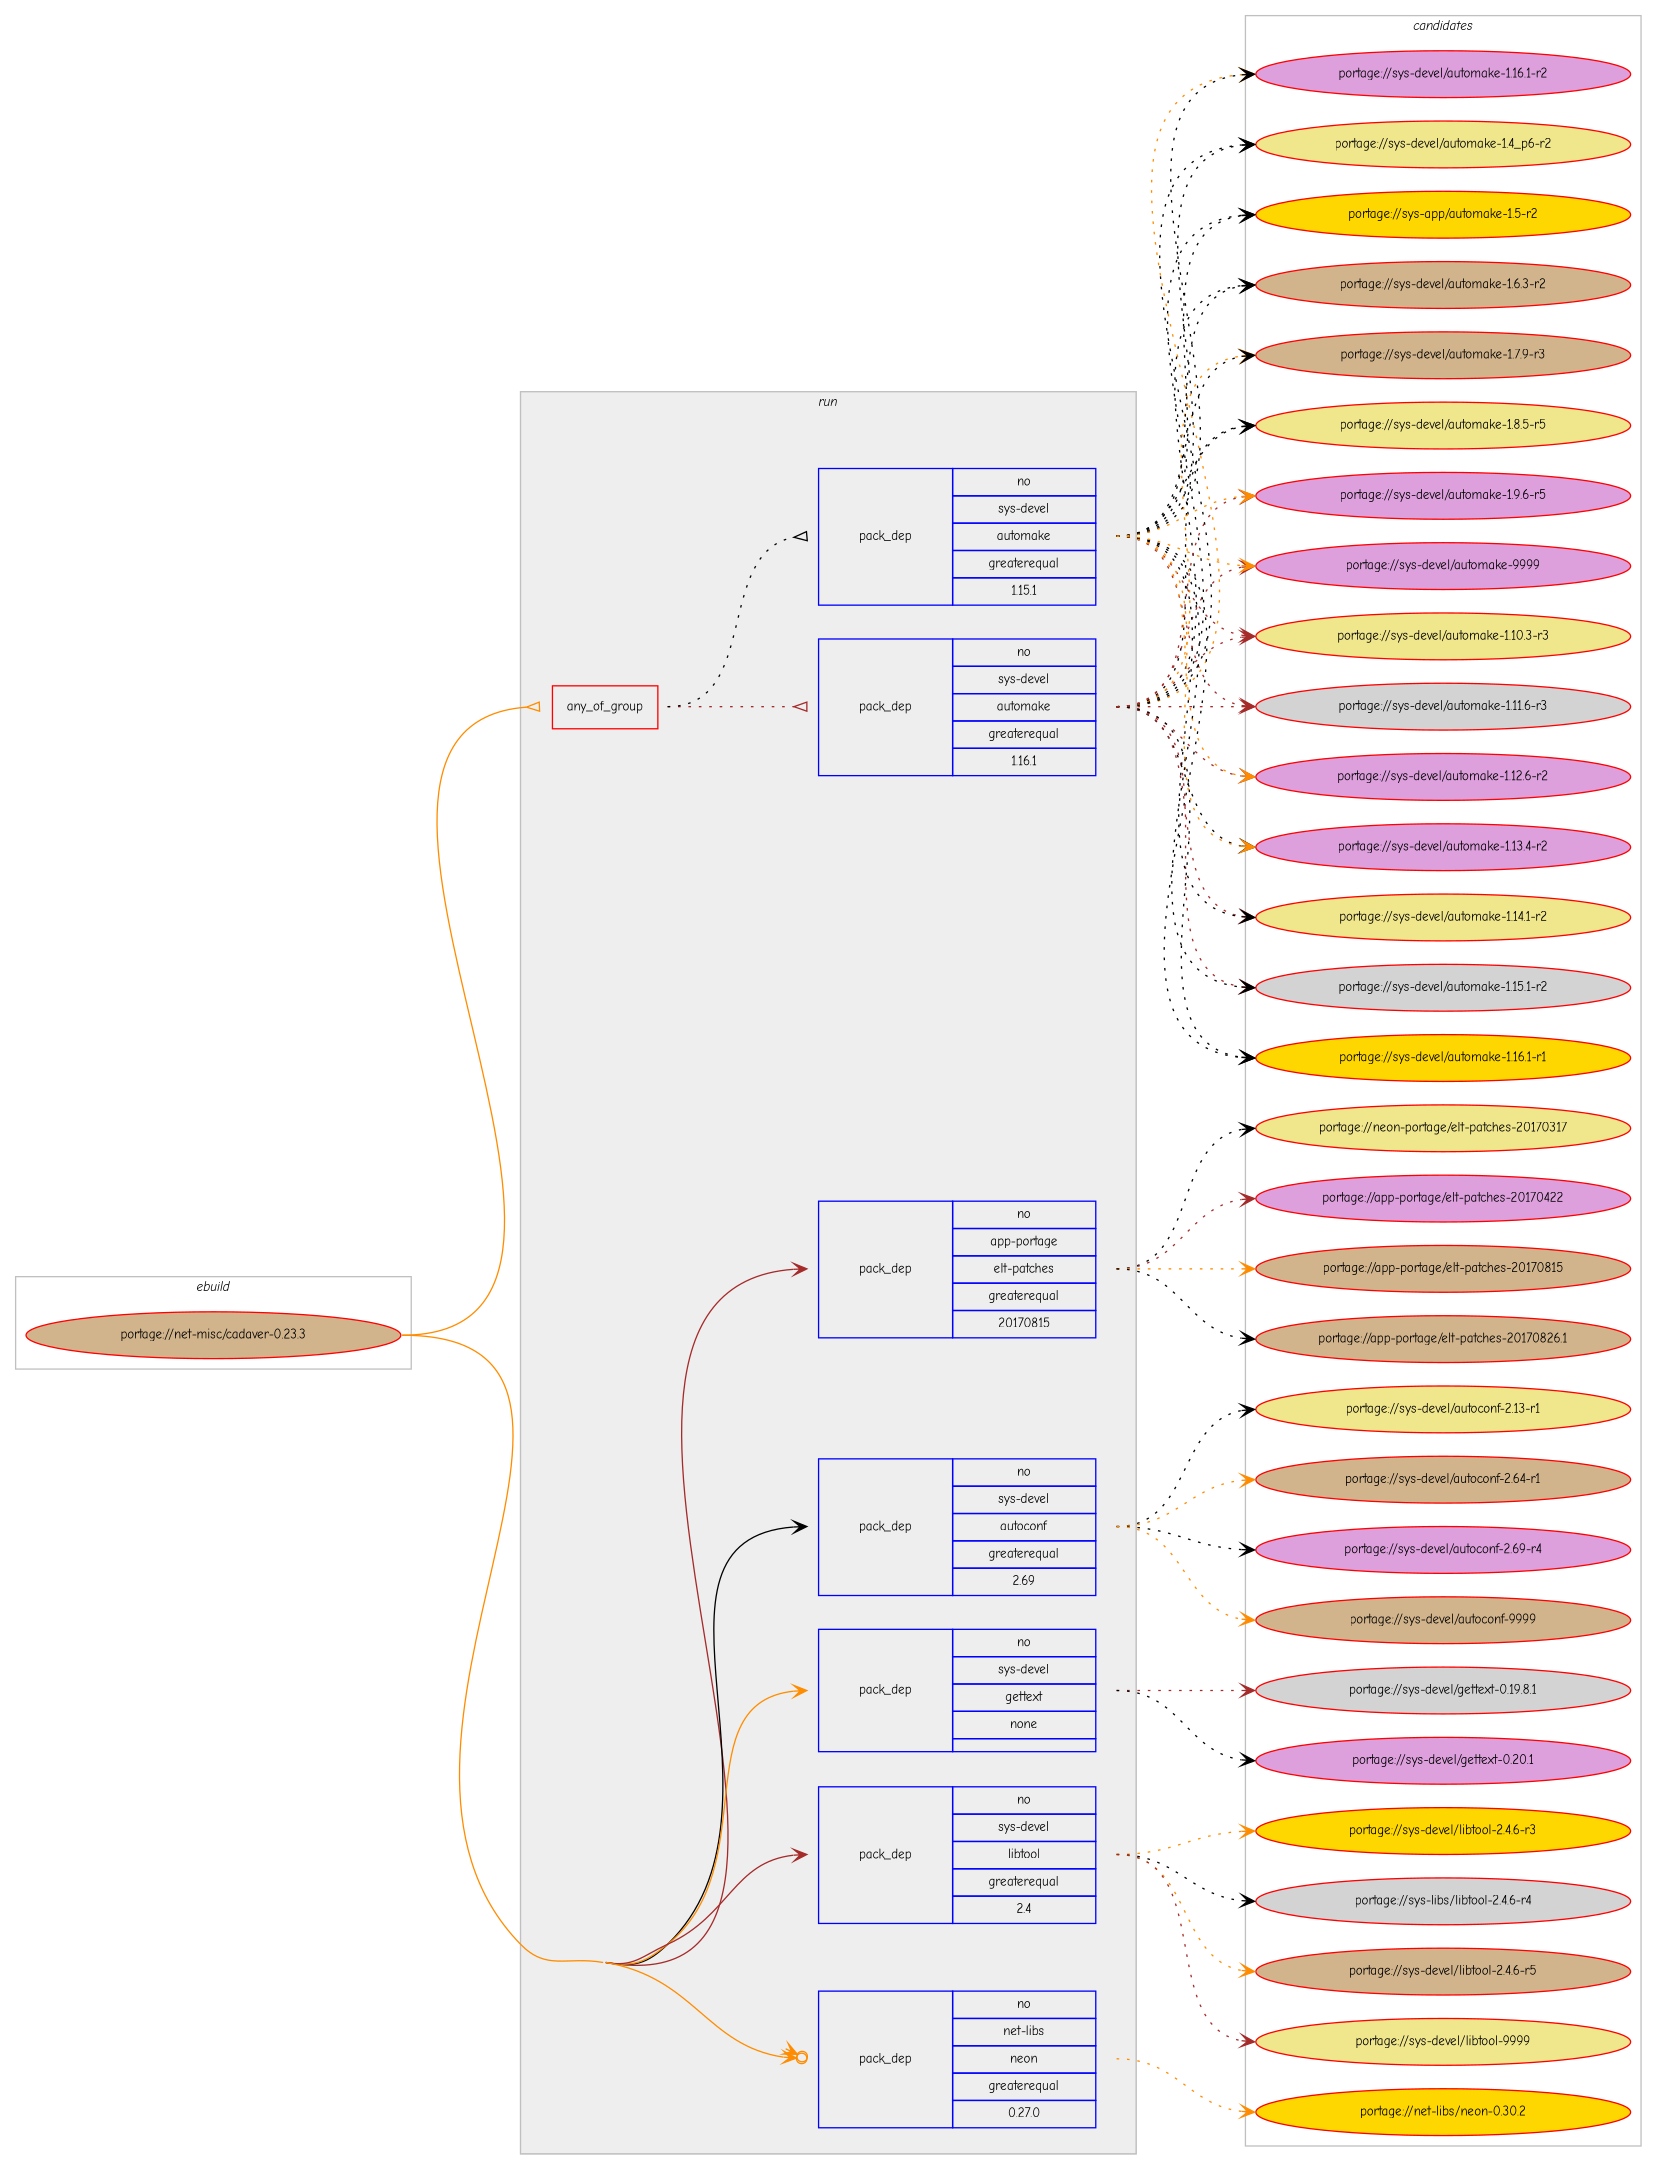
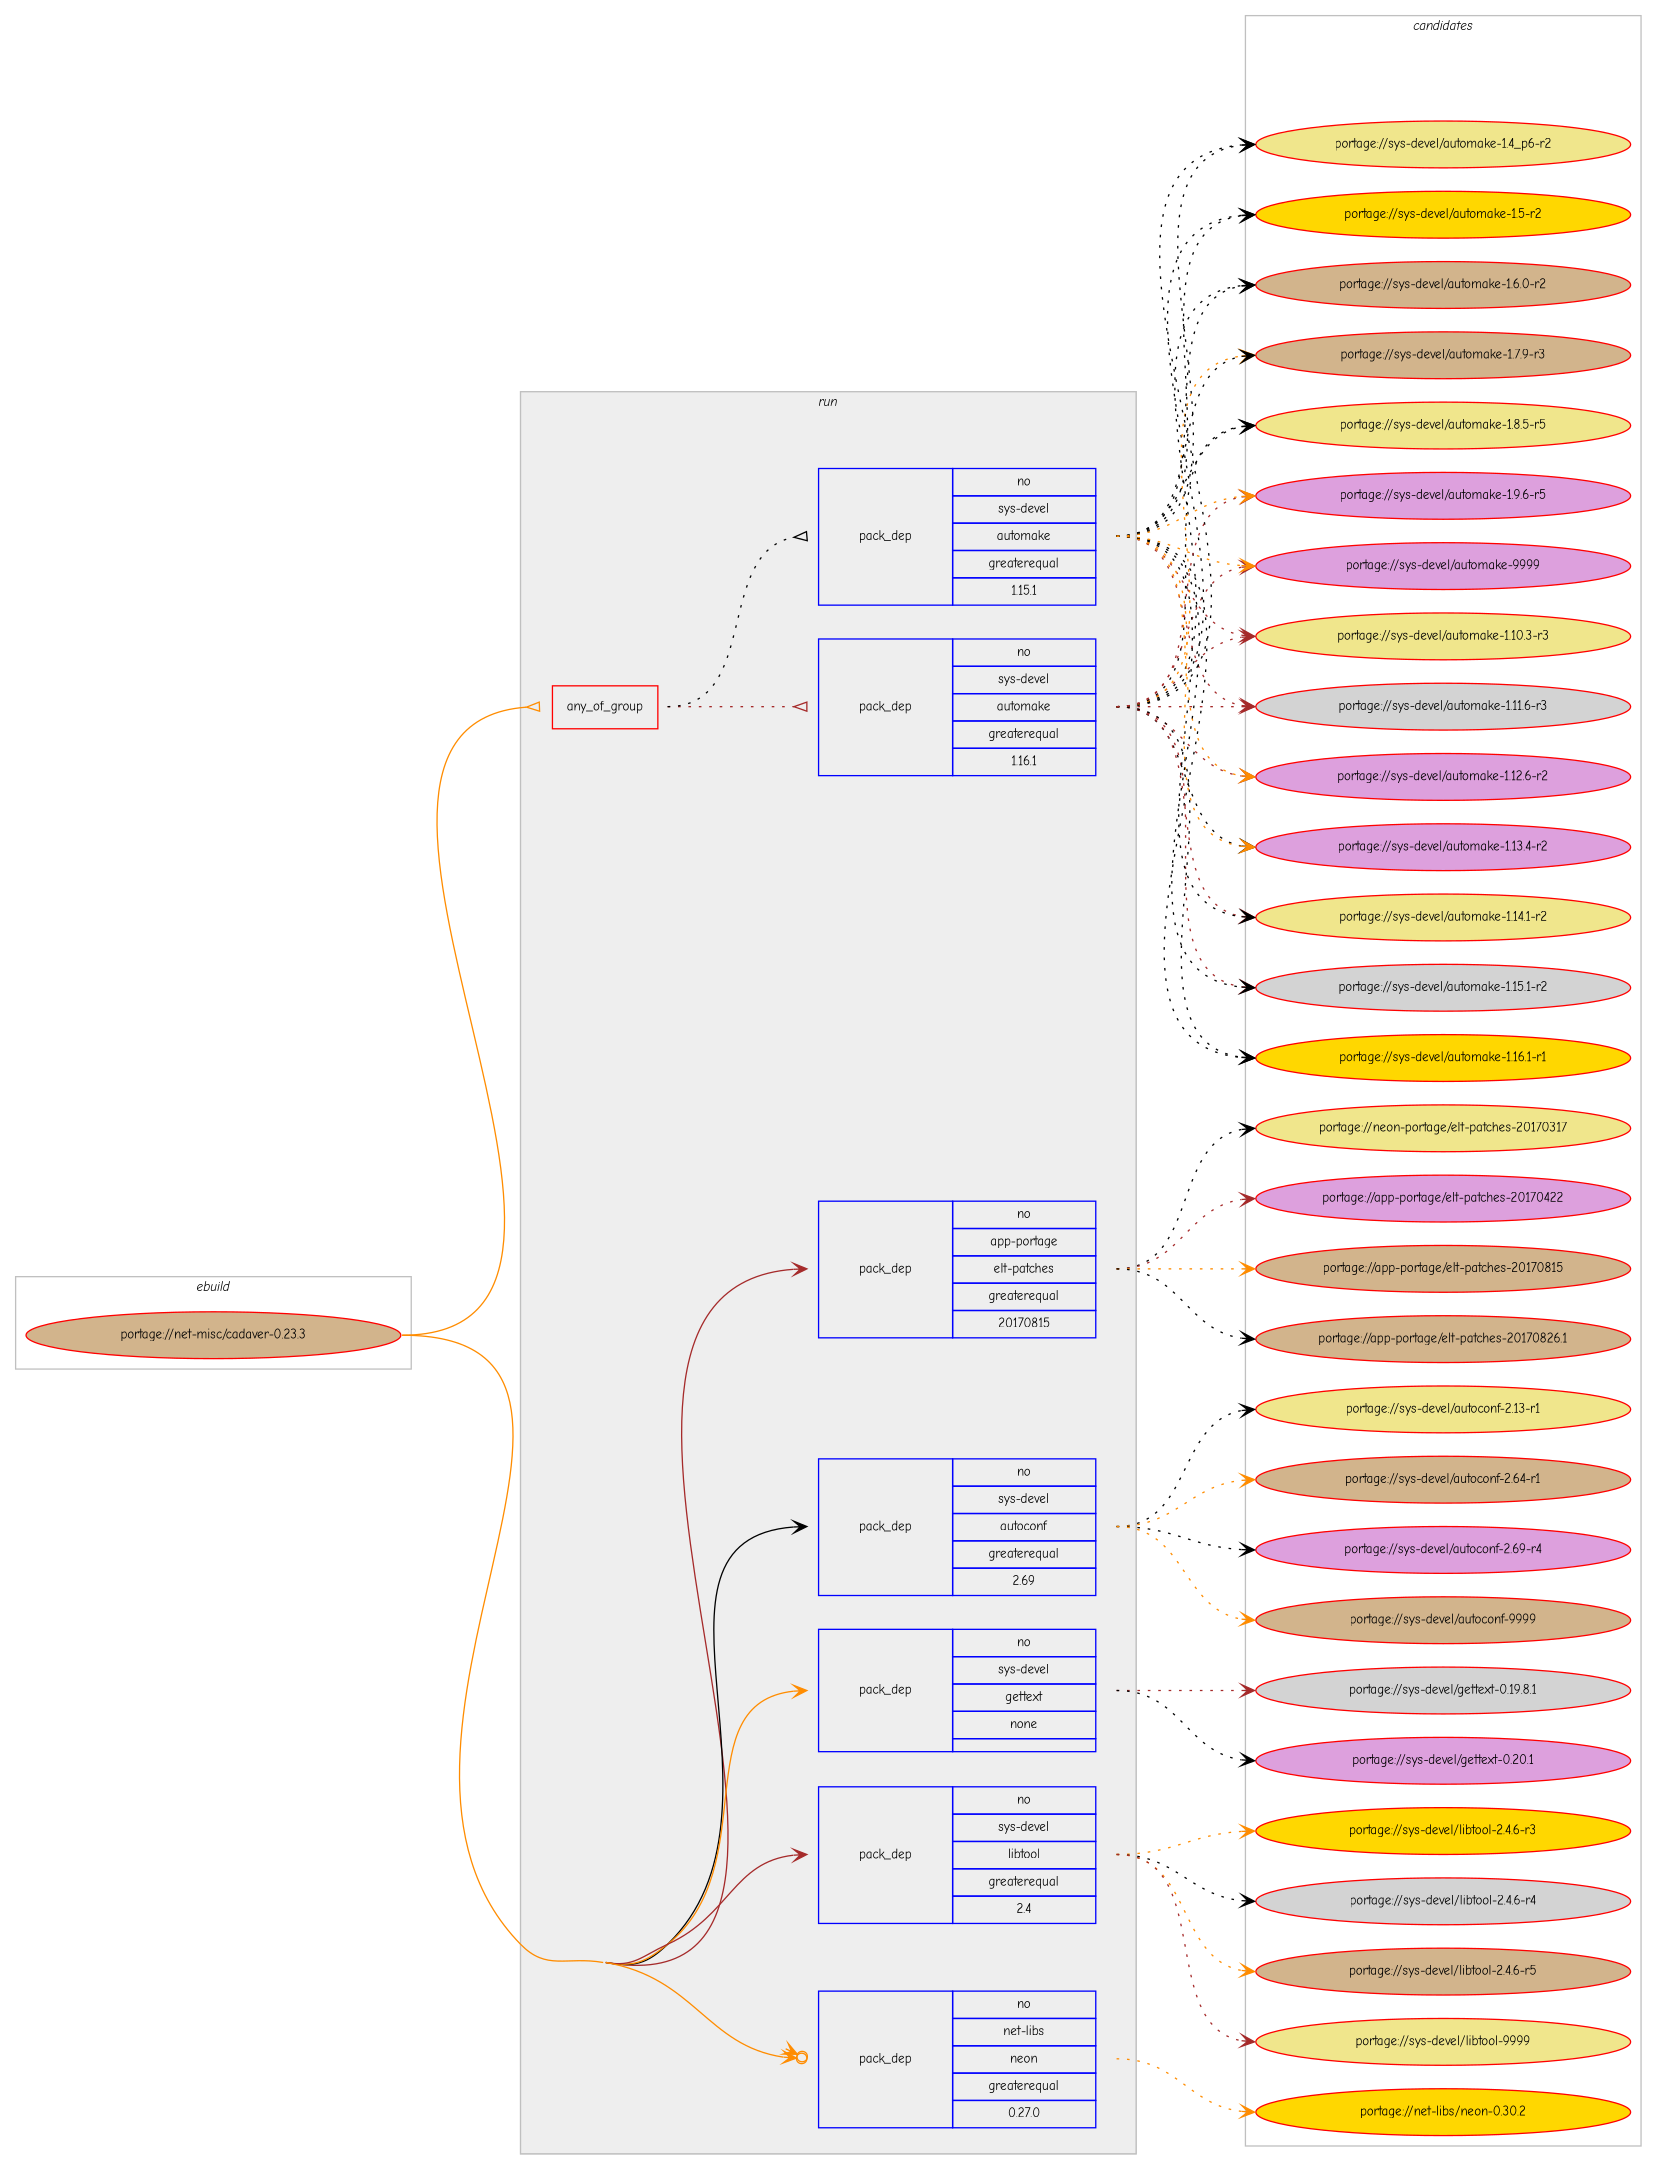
(1443, 74) -> none
(1443, 215) -> (1443, 215)
(1443, 285) -> (1443, 285)
(1443, 1901) -> (1443, 1901)
